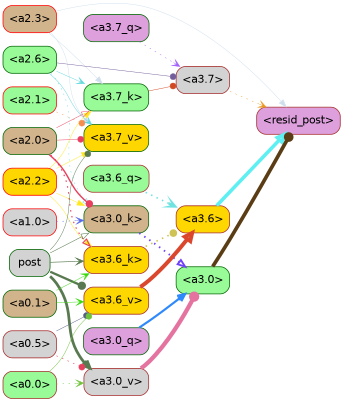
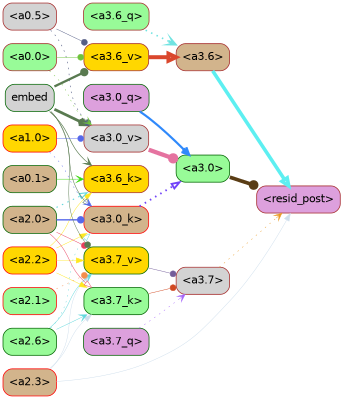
(113, 70) -> (159, 271)
none -> (67, 139)
(68, 178) -> (64, 220)
(69, 197) -> (65, 203)
(116, 219) -> (116, 220)
(203, 219) -> (203, 57)
(30, 222) -> (30, 139)
(158, 240) -> none
(30, 263) -> (30, 98)
(71, 302) -> none
(68, 361) -> (69, 73)
